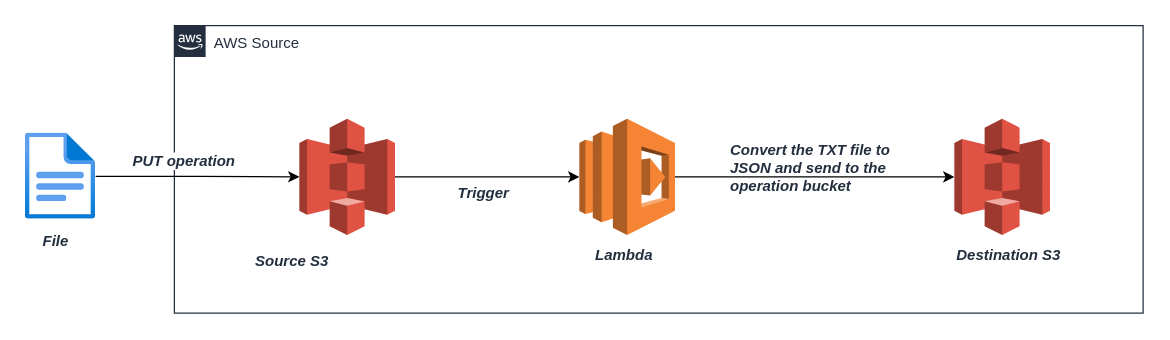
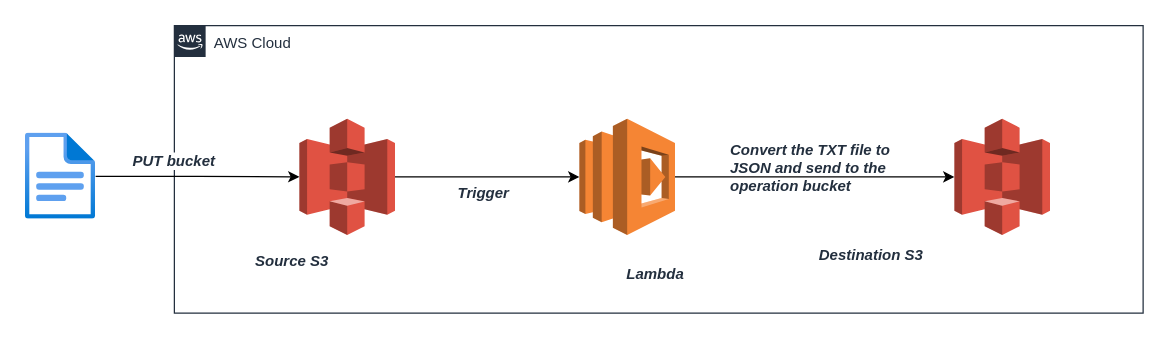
(254, 43) -> (248, 43)
(184, 162) -> (173, 162)
(61, 242) -> none
(627, 256) -> (658, 274)
(1013, 256) -> (876, 256)
